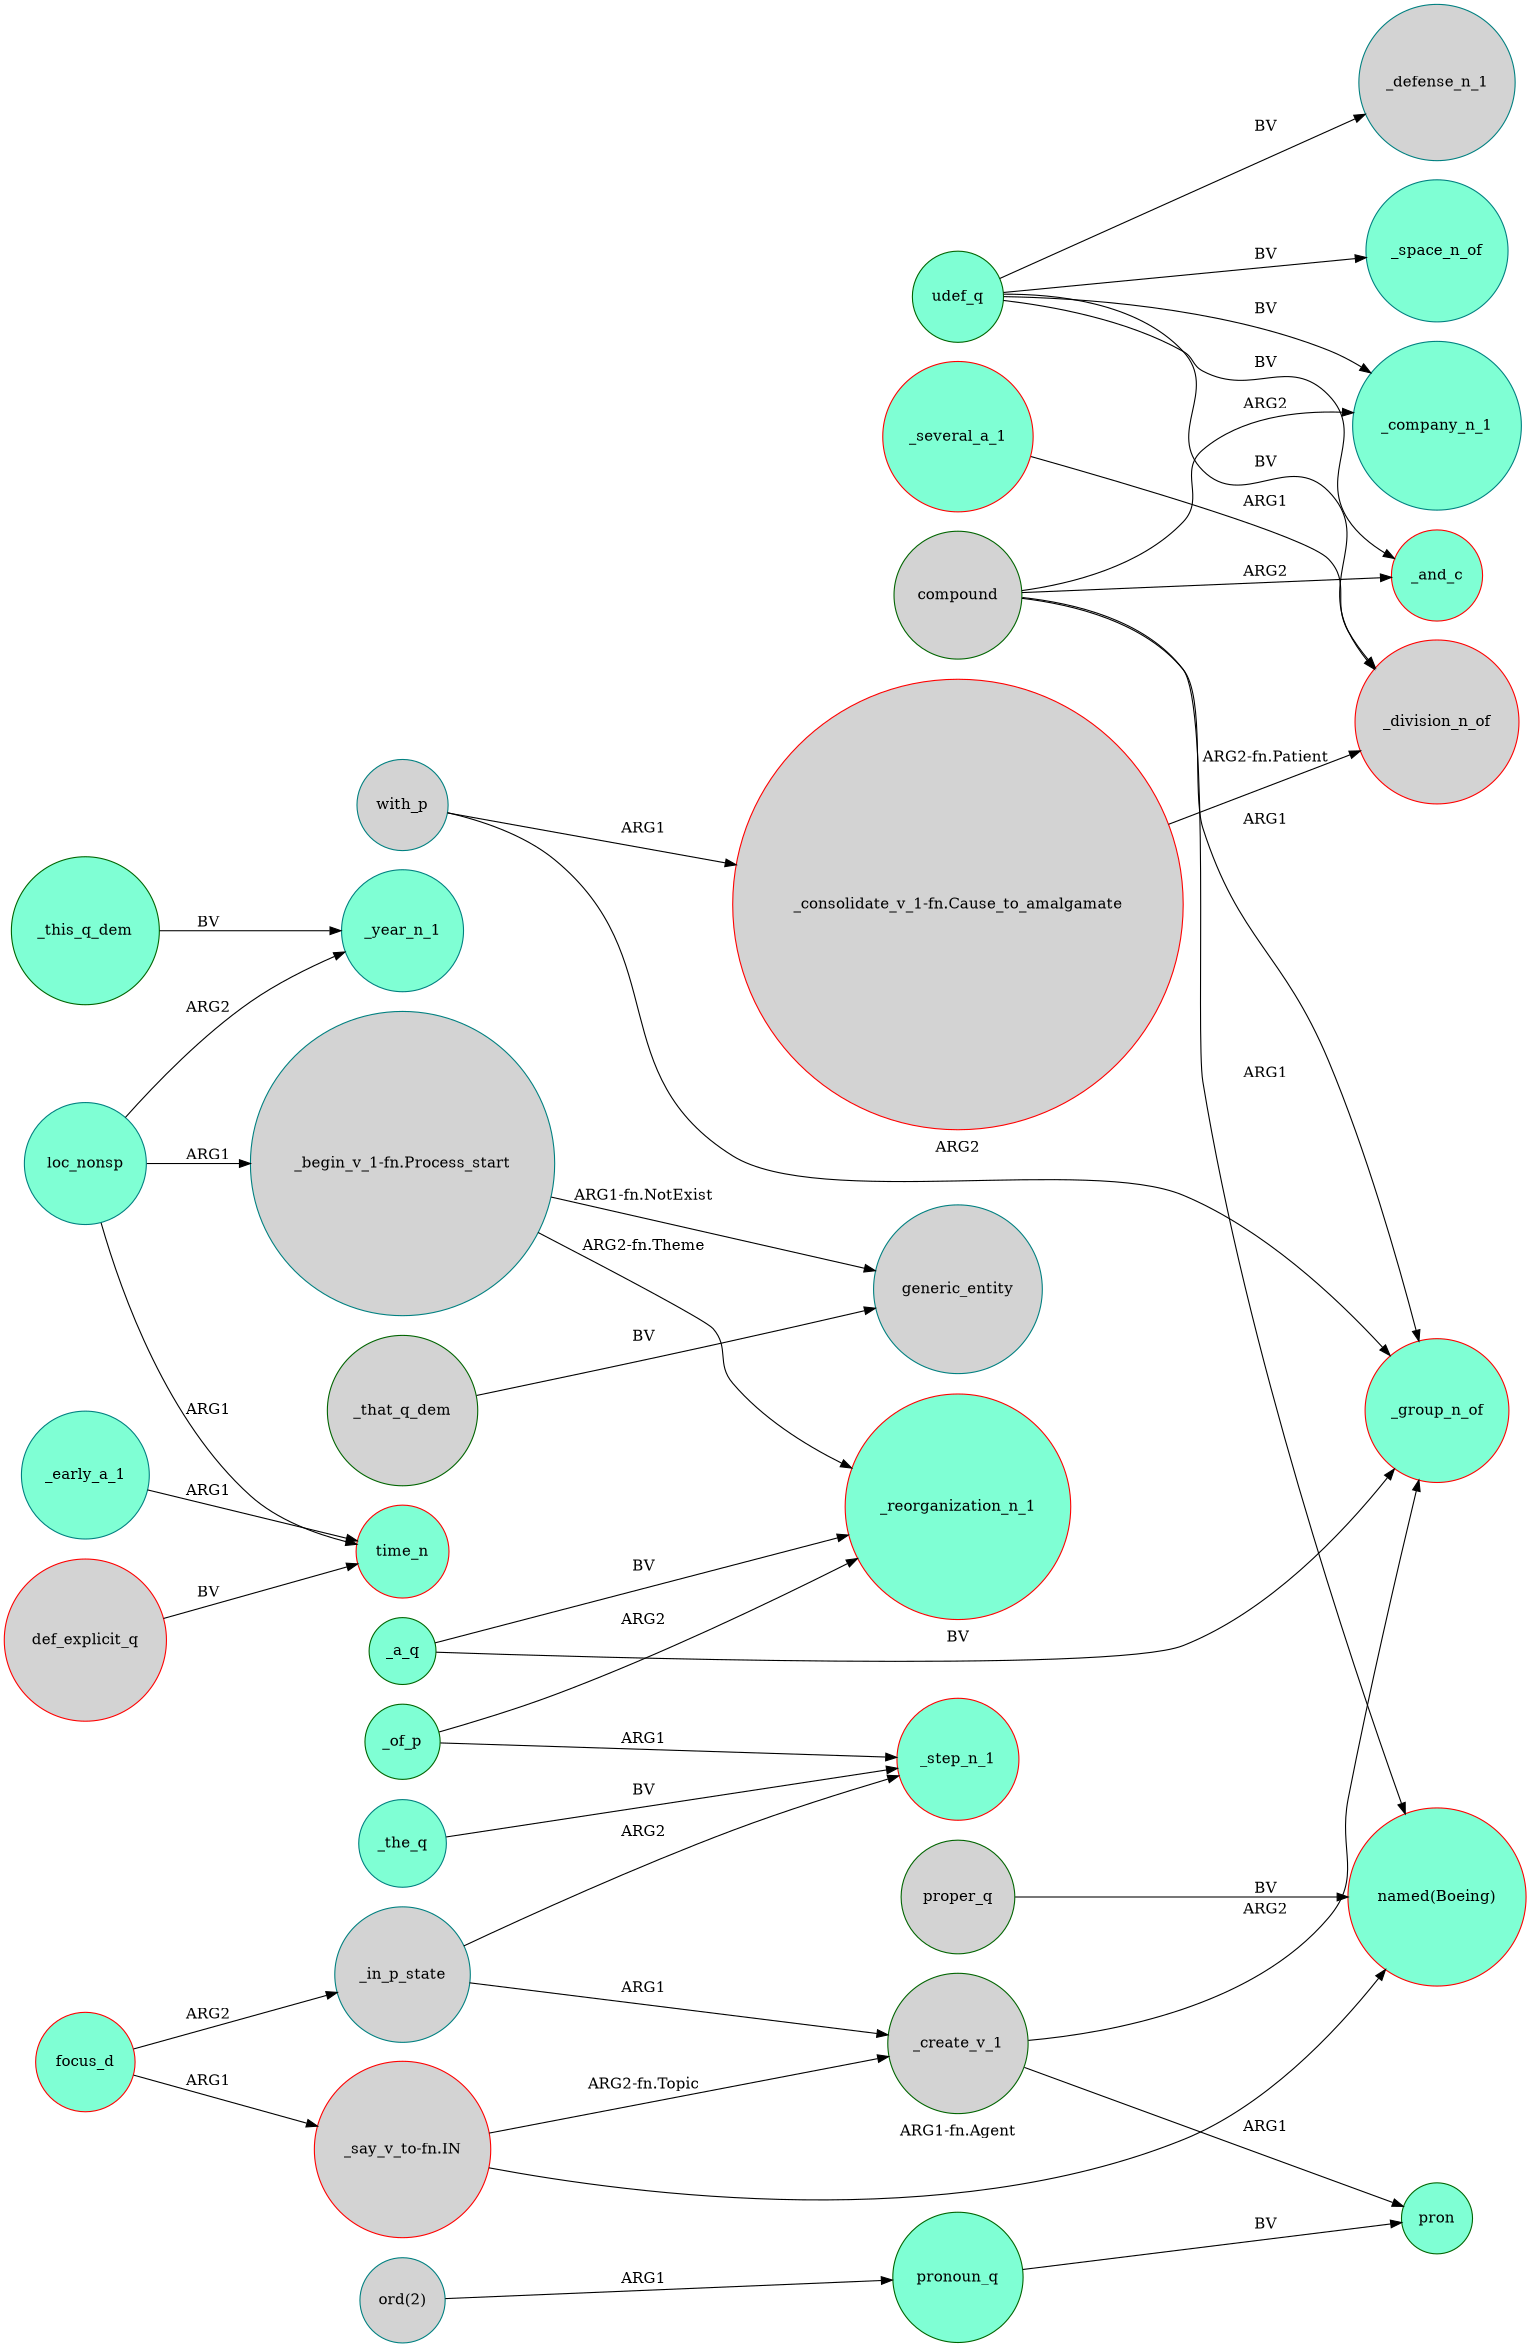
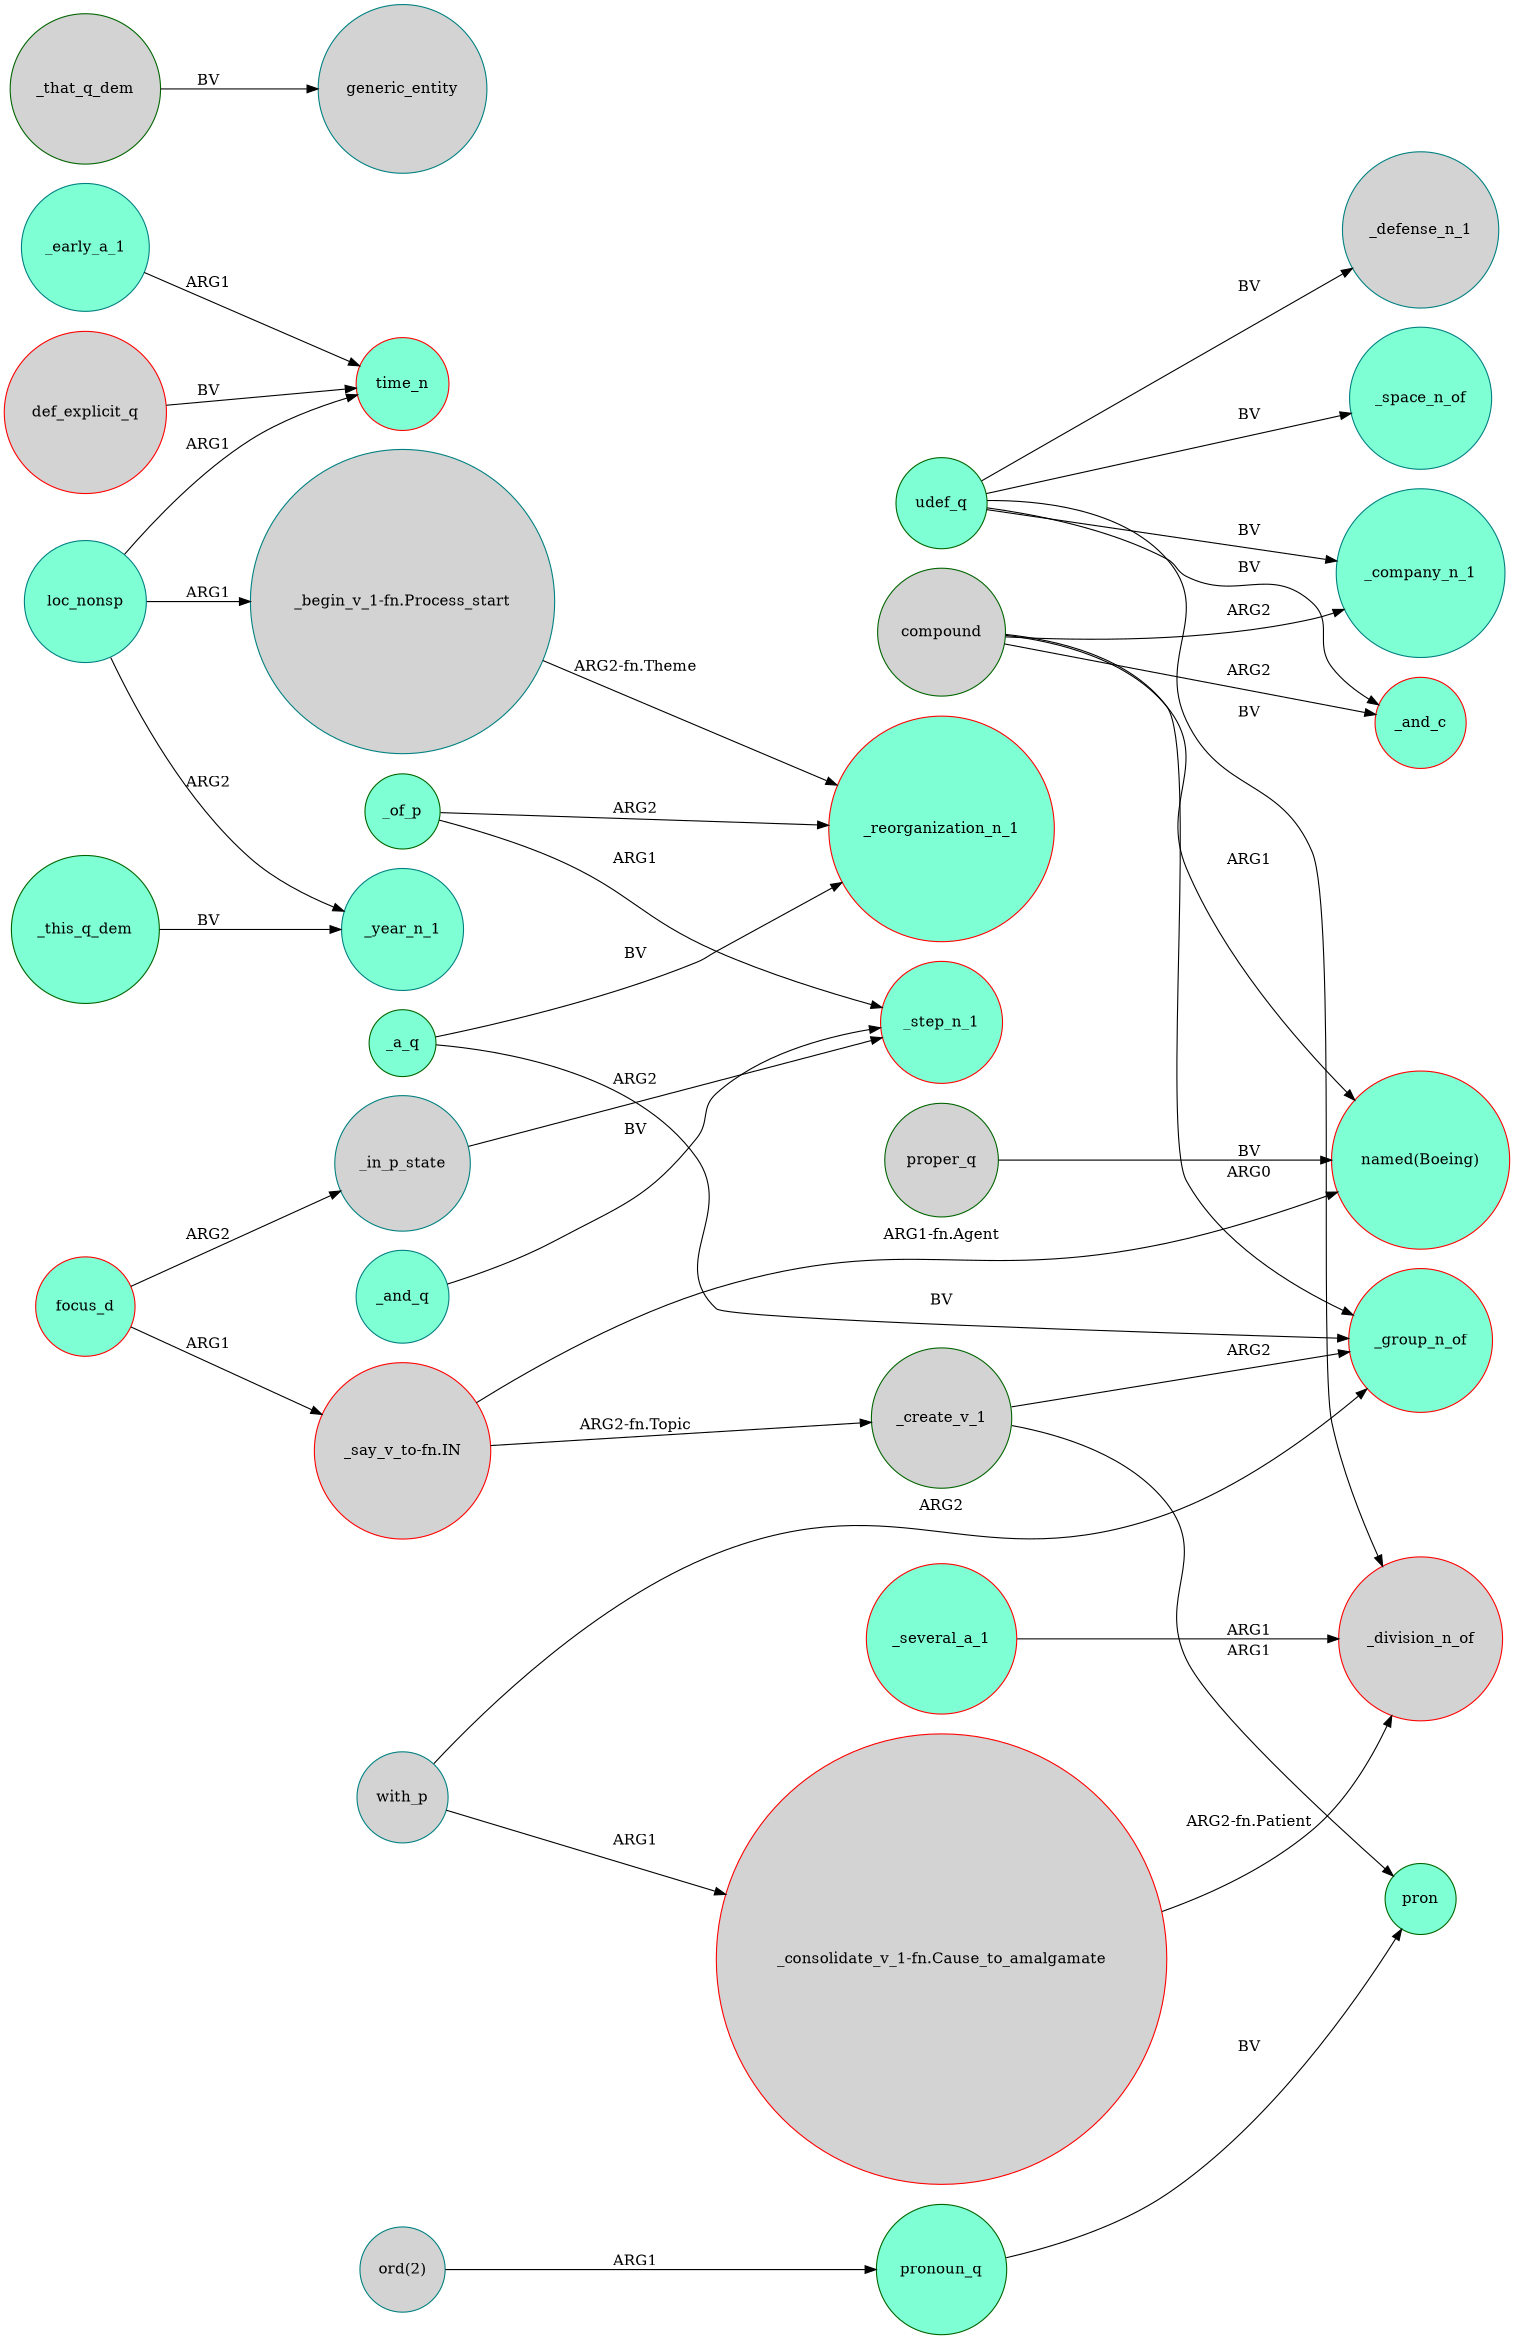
(1266, 820) -> (1249, 1173)
(708, 1233) -> none
(403, 1843) -> (403, 1297)
(673, 2008) -> none
